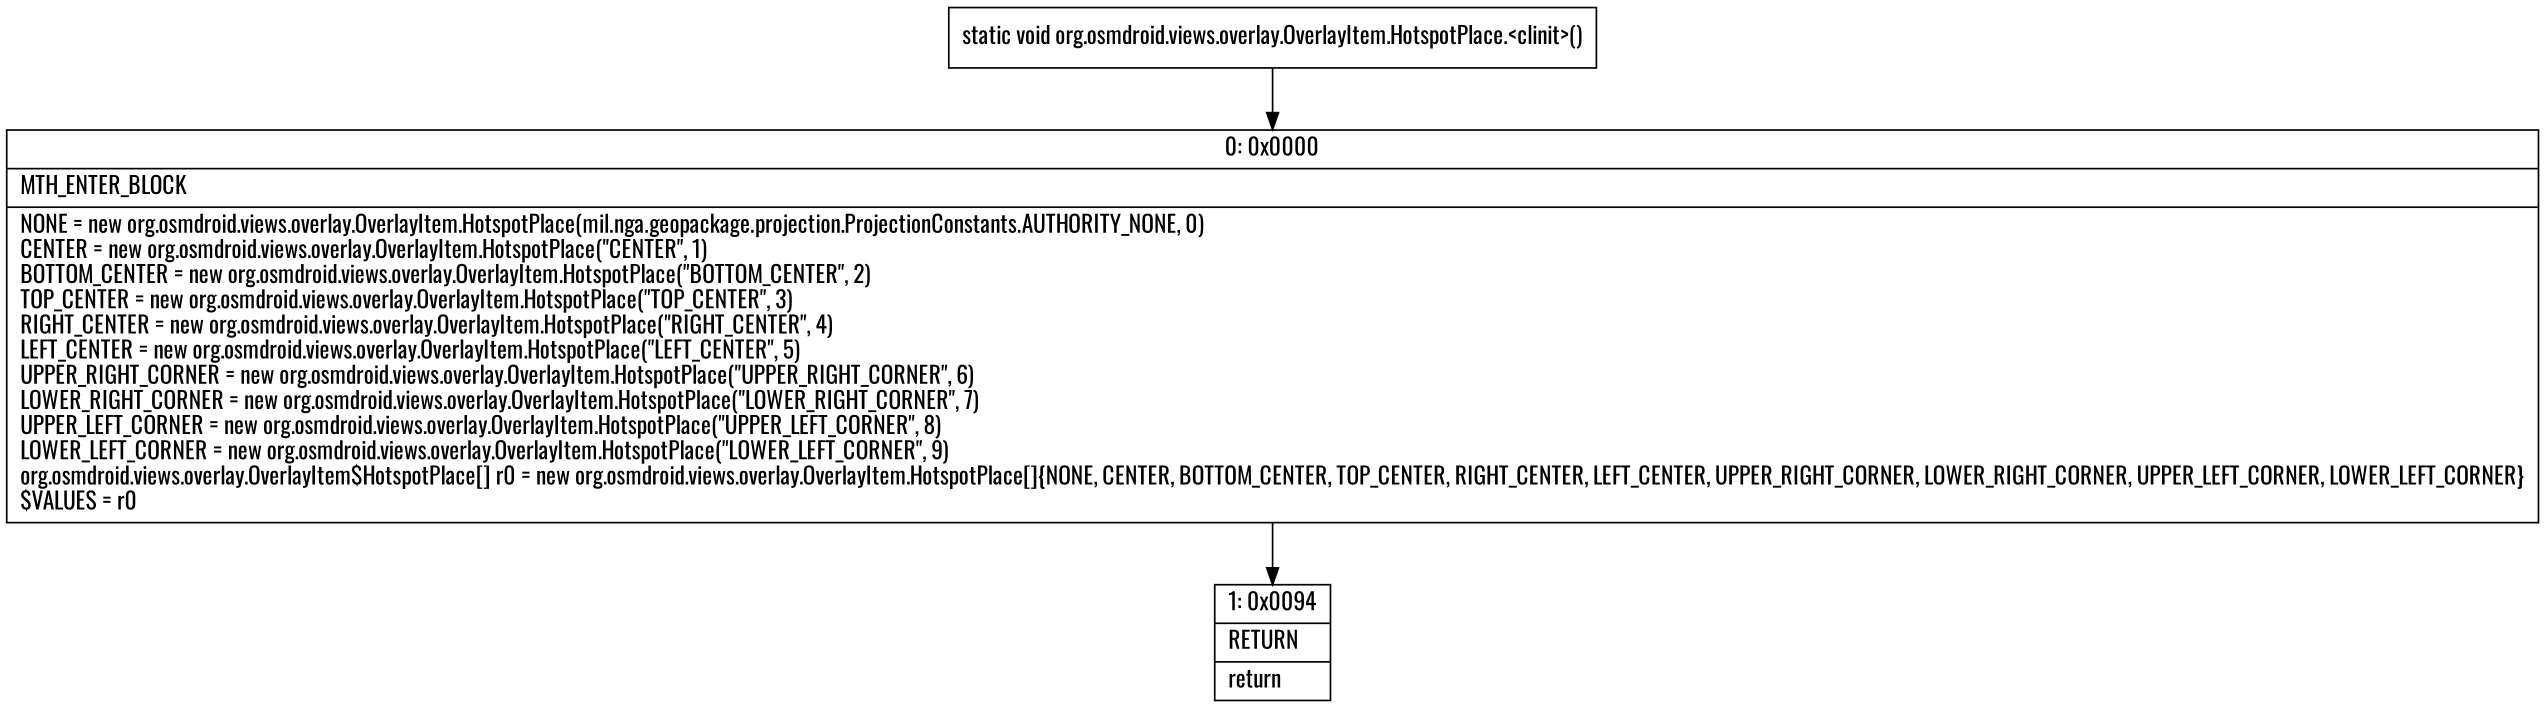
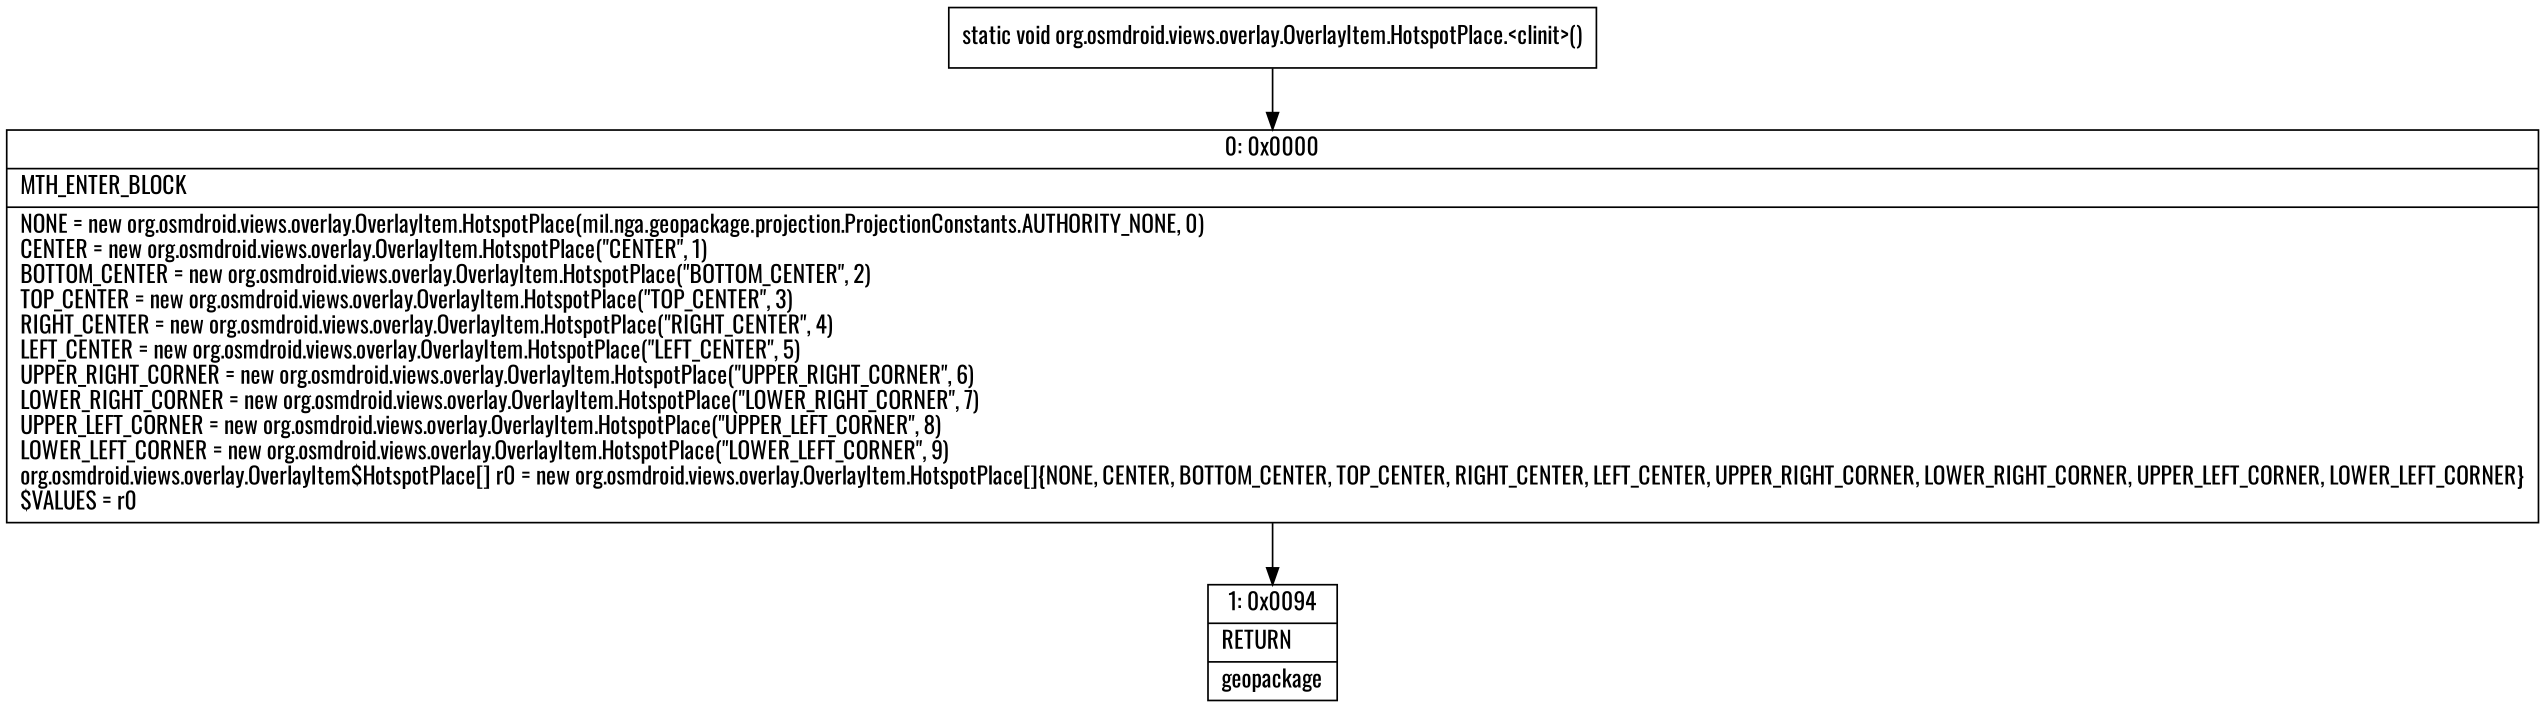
(1255, 680) -> (1273, 680)
